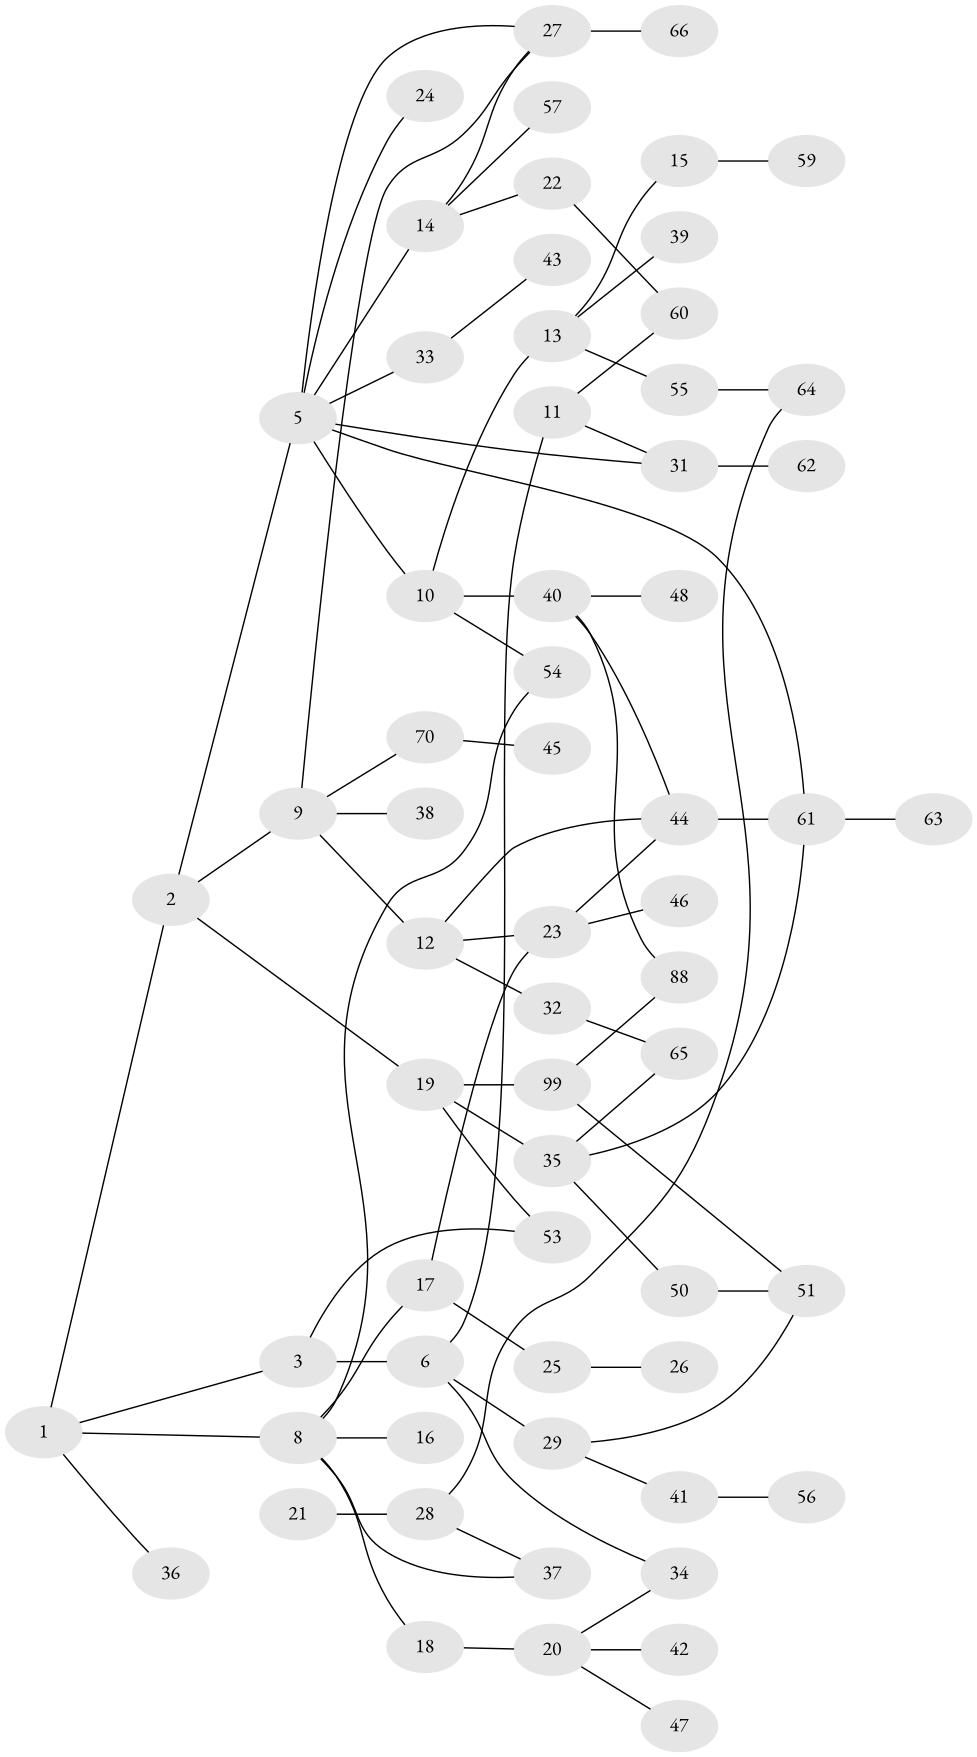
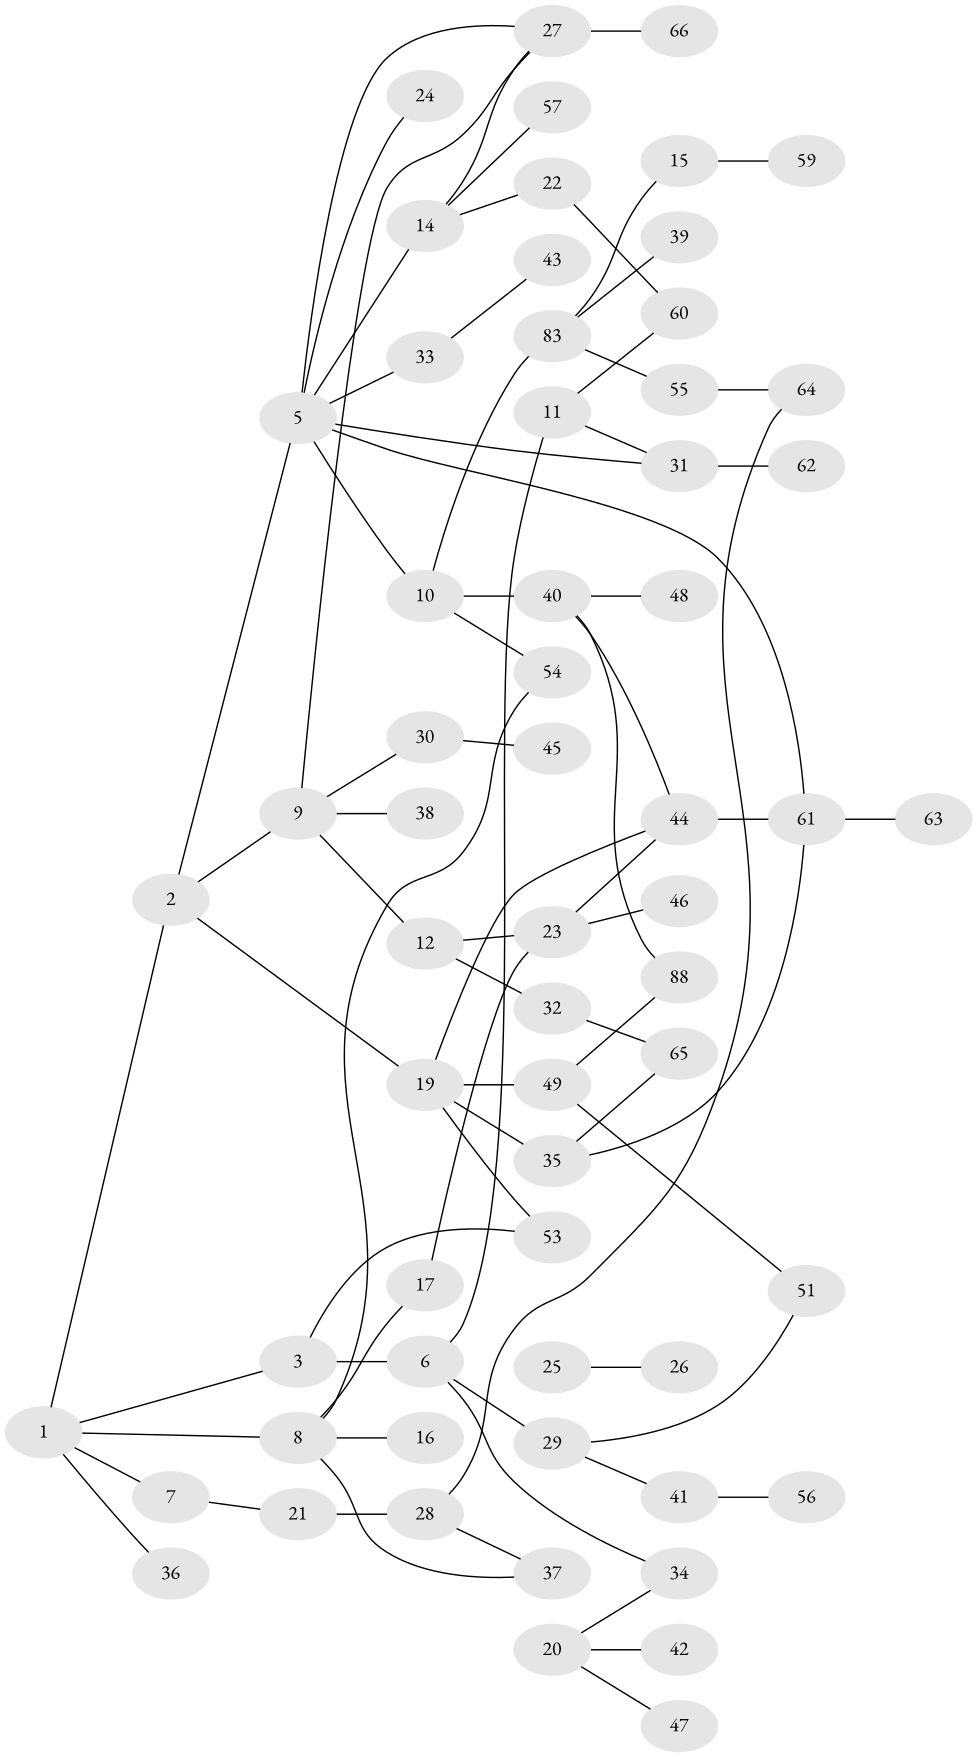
(552, 336) -> (552, 336)
(425, 737) -> (425, 737)
(528, 841) -> (494, 923)
(552, 1085) -> (552, 1085)
(679, 1291) -> none
(489, 1326) -> none
none -> (171, 1497)
(425, 1647) -> none
